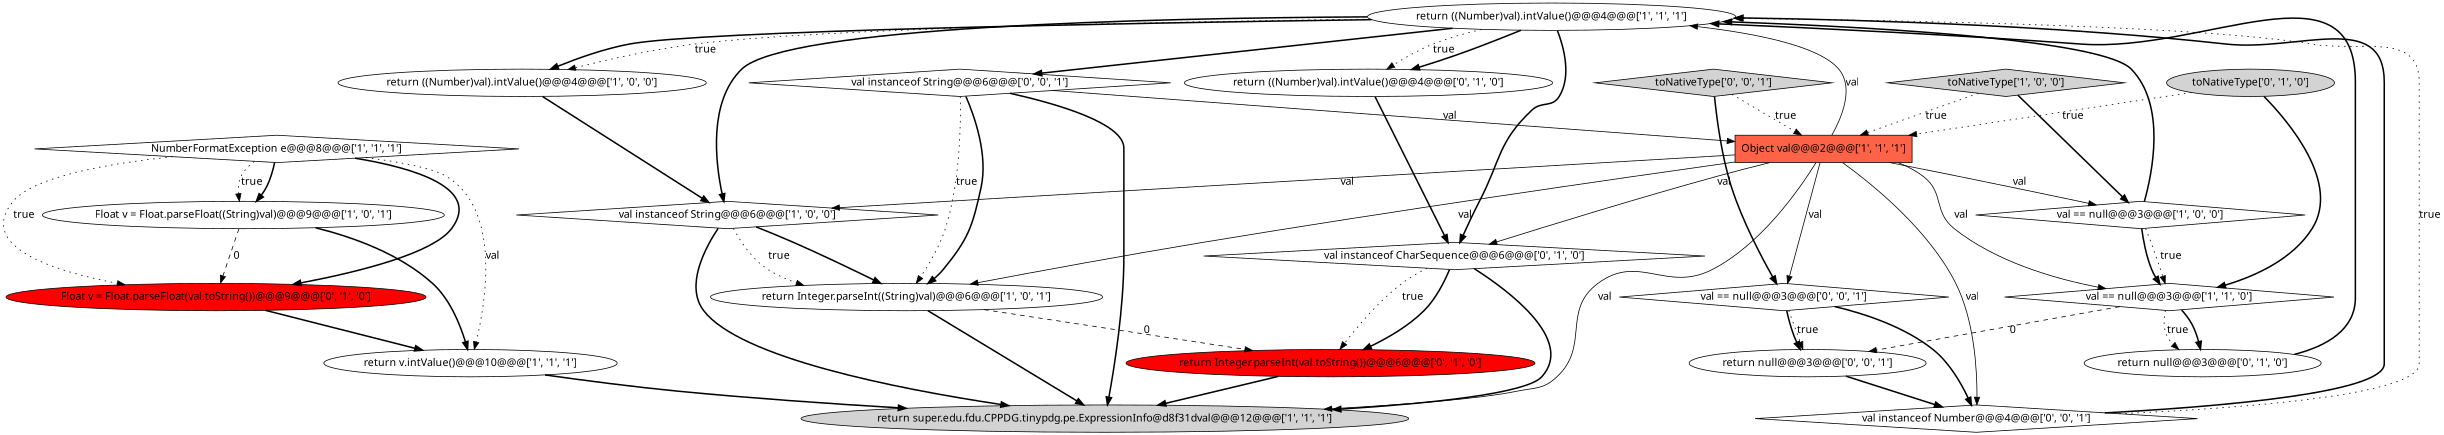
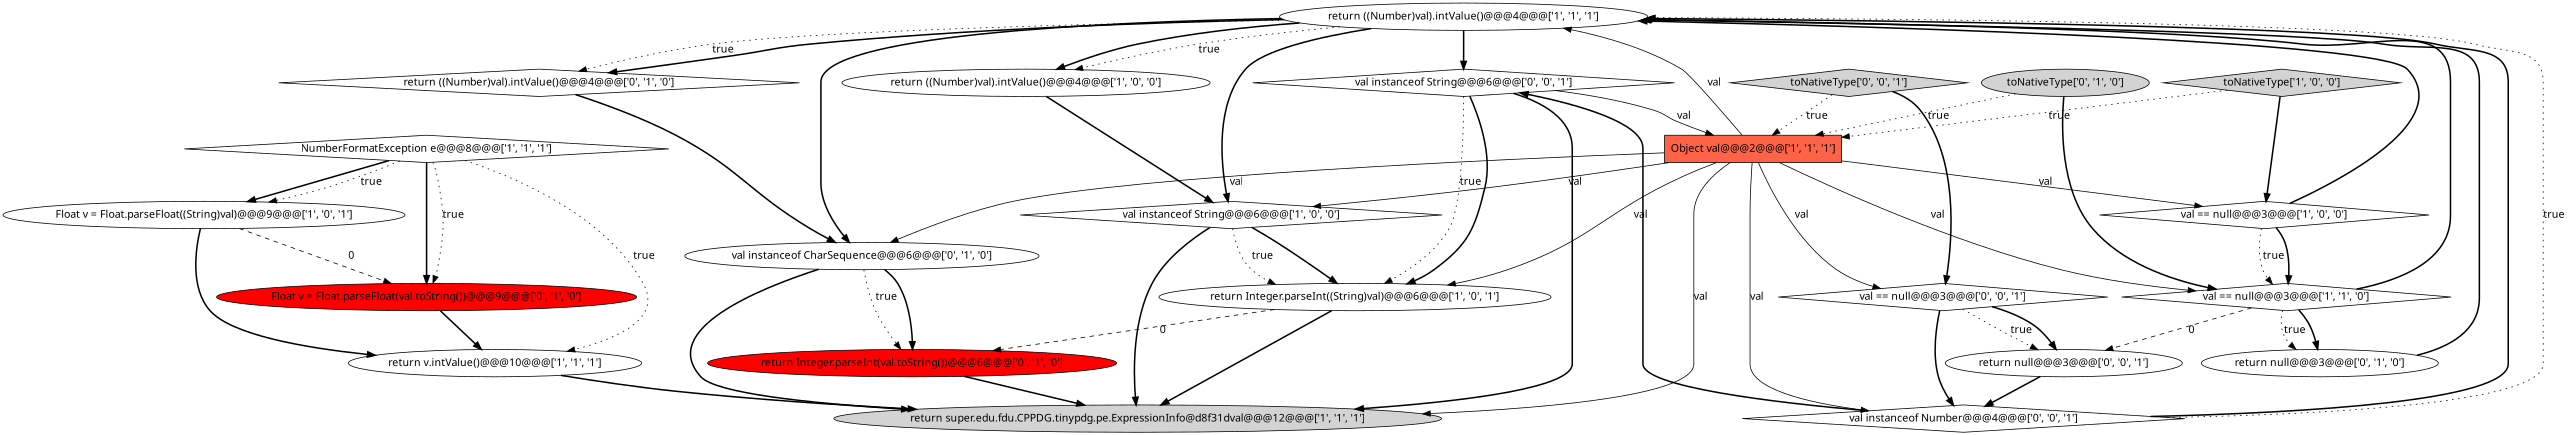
none -> (2276, 42)
(1368, 83) -> (539, 83)
(493, 256) -> (644, 256)
(1454, 256) -> (862, 256)
none -> (1643, 307)
